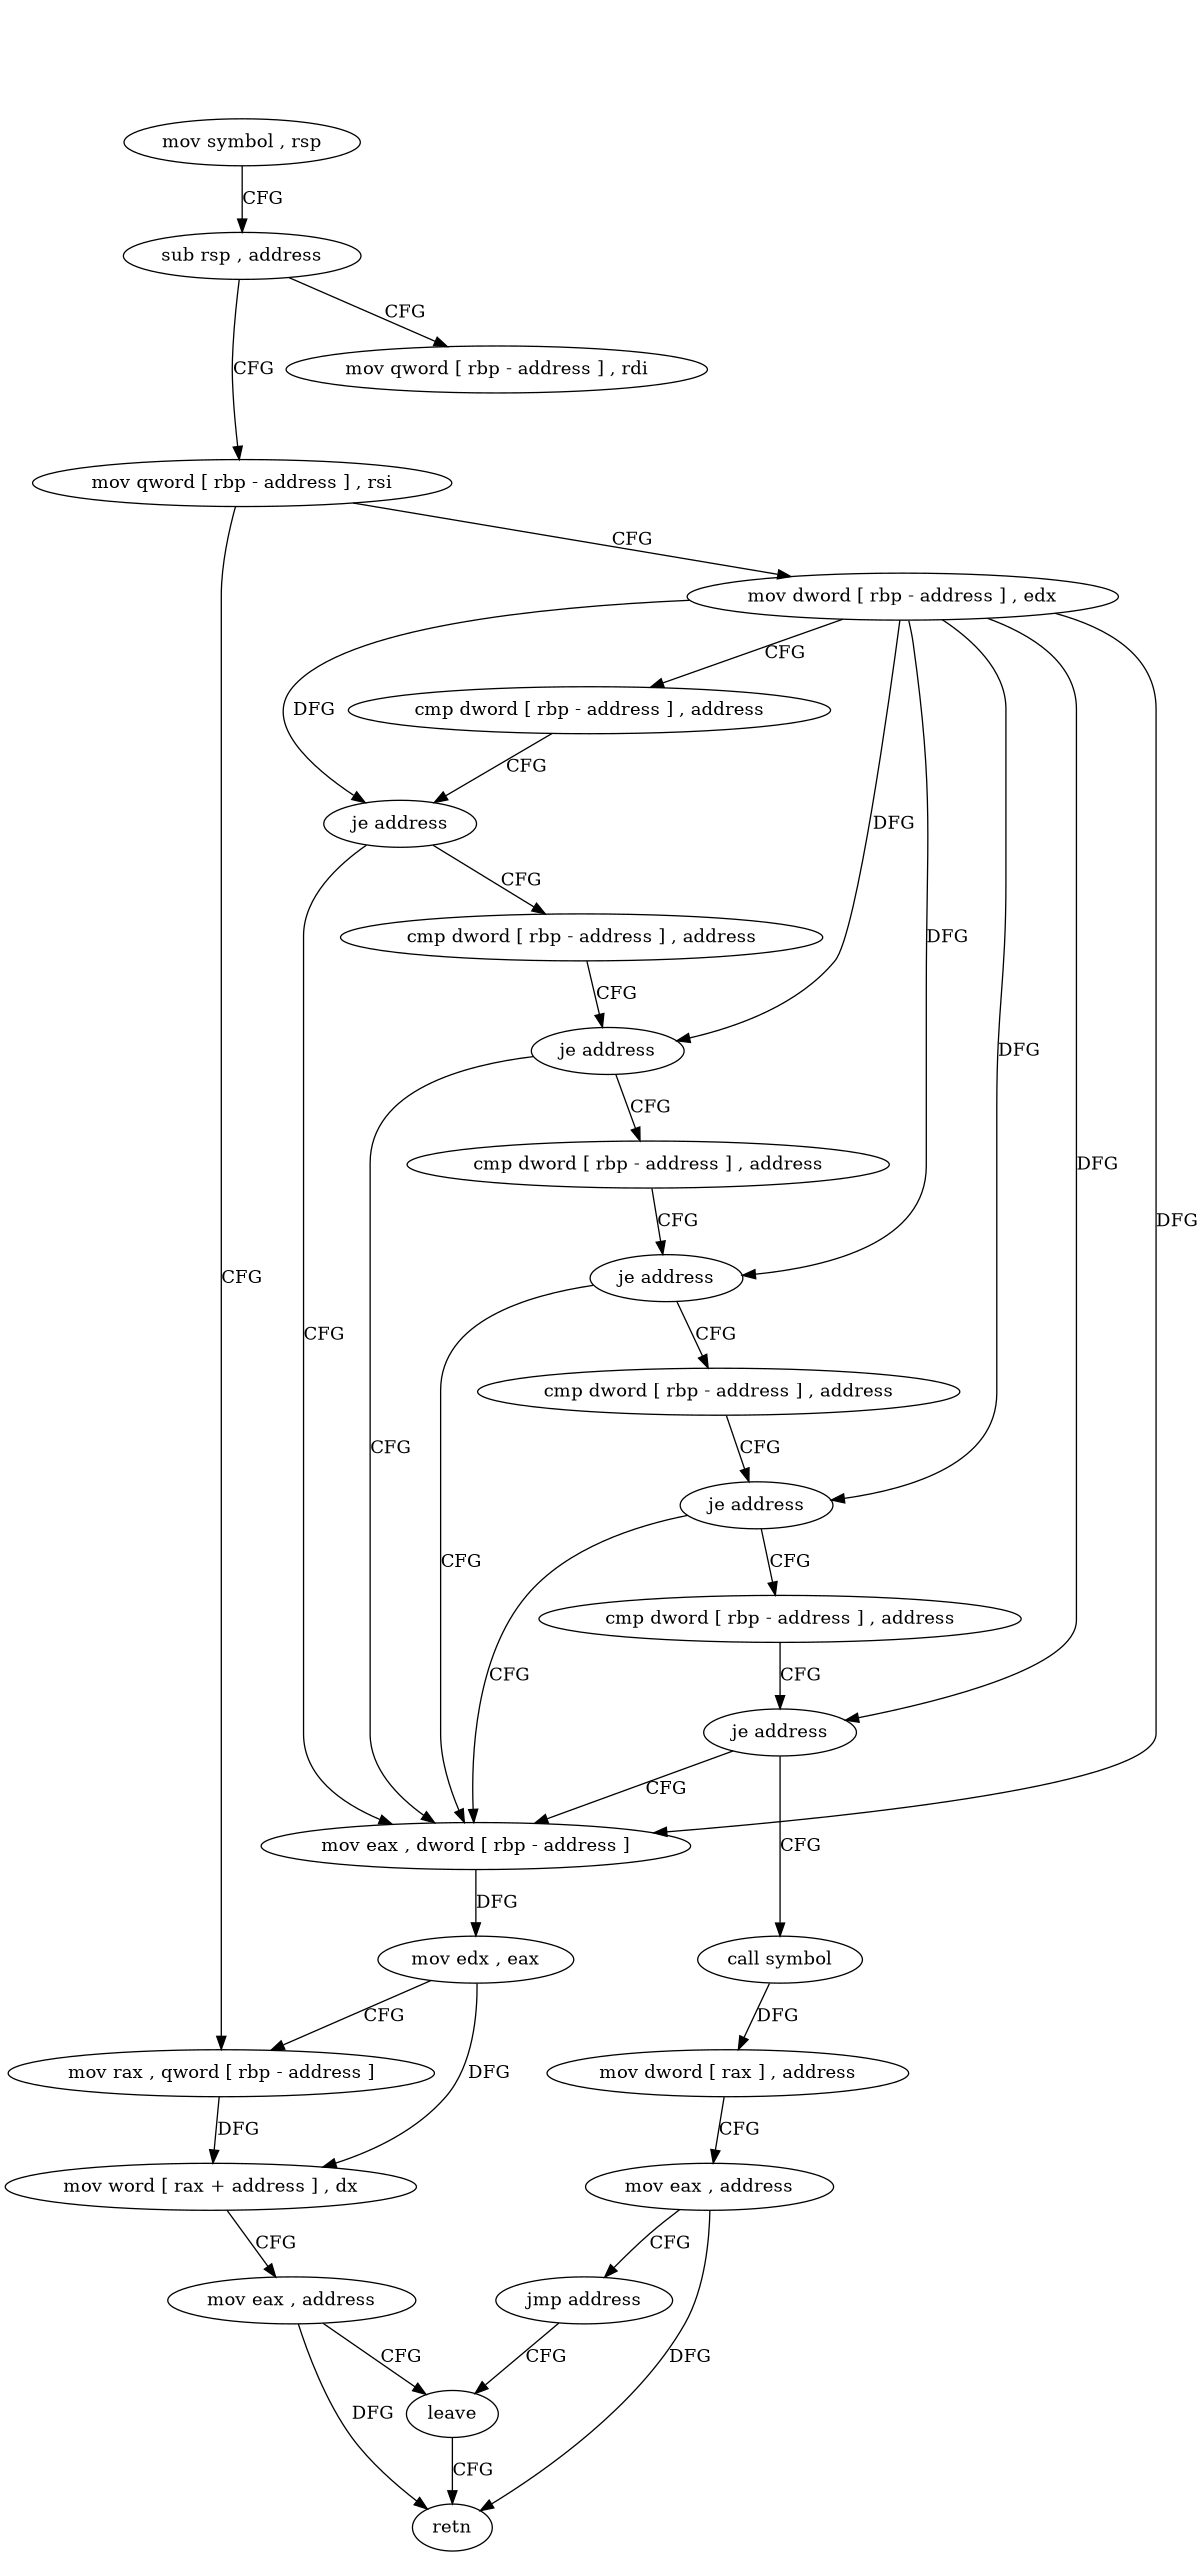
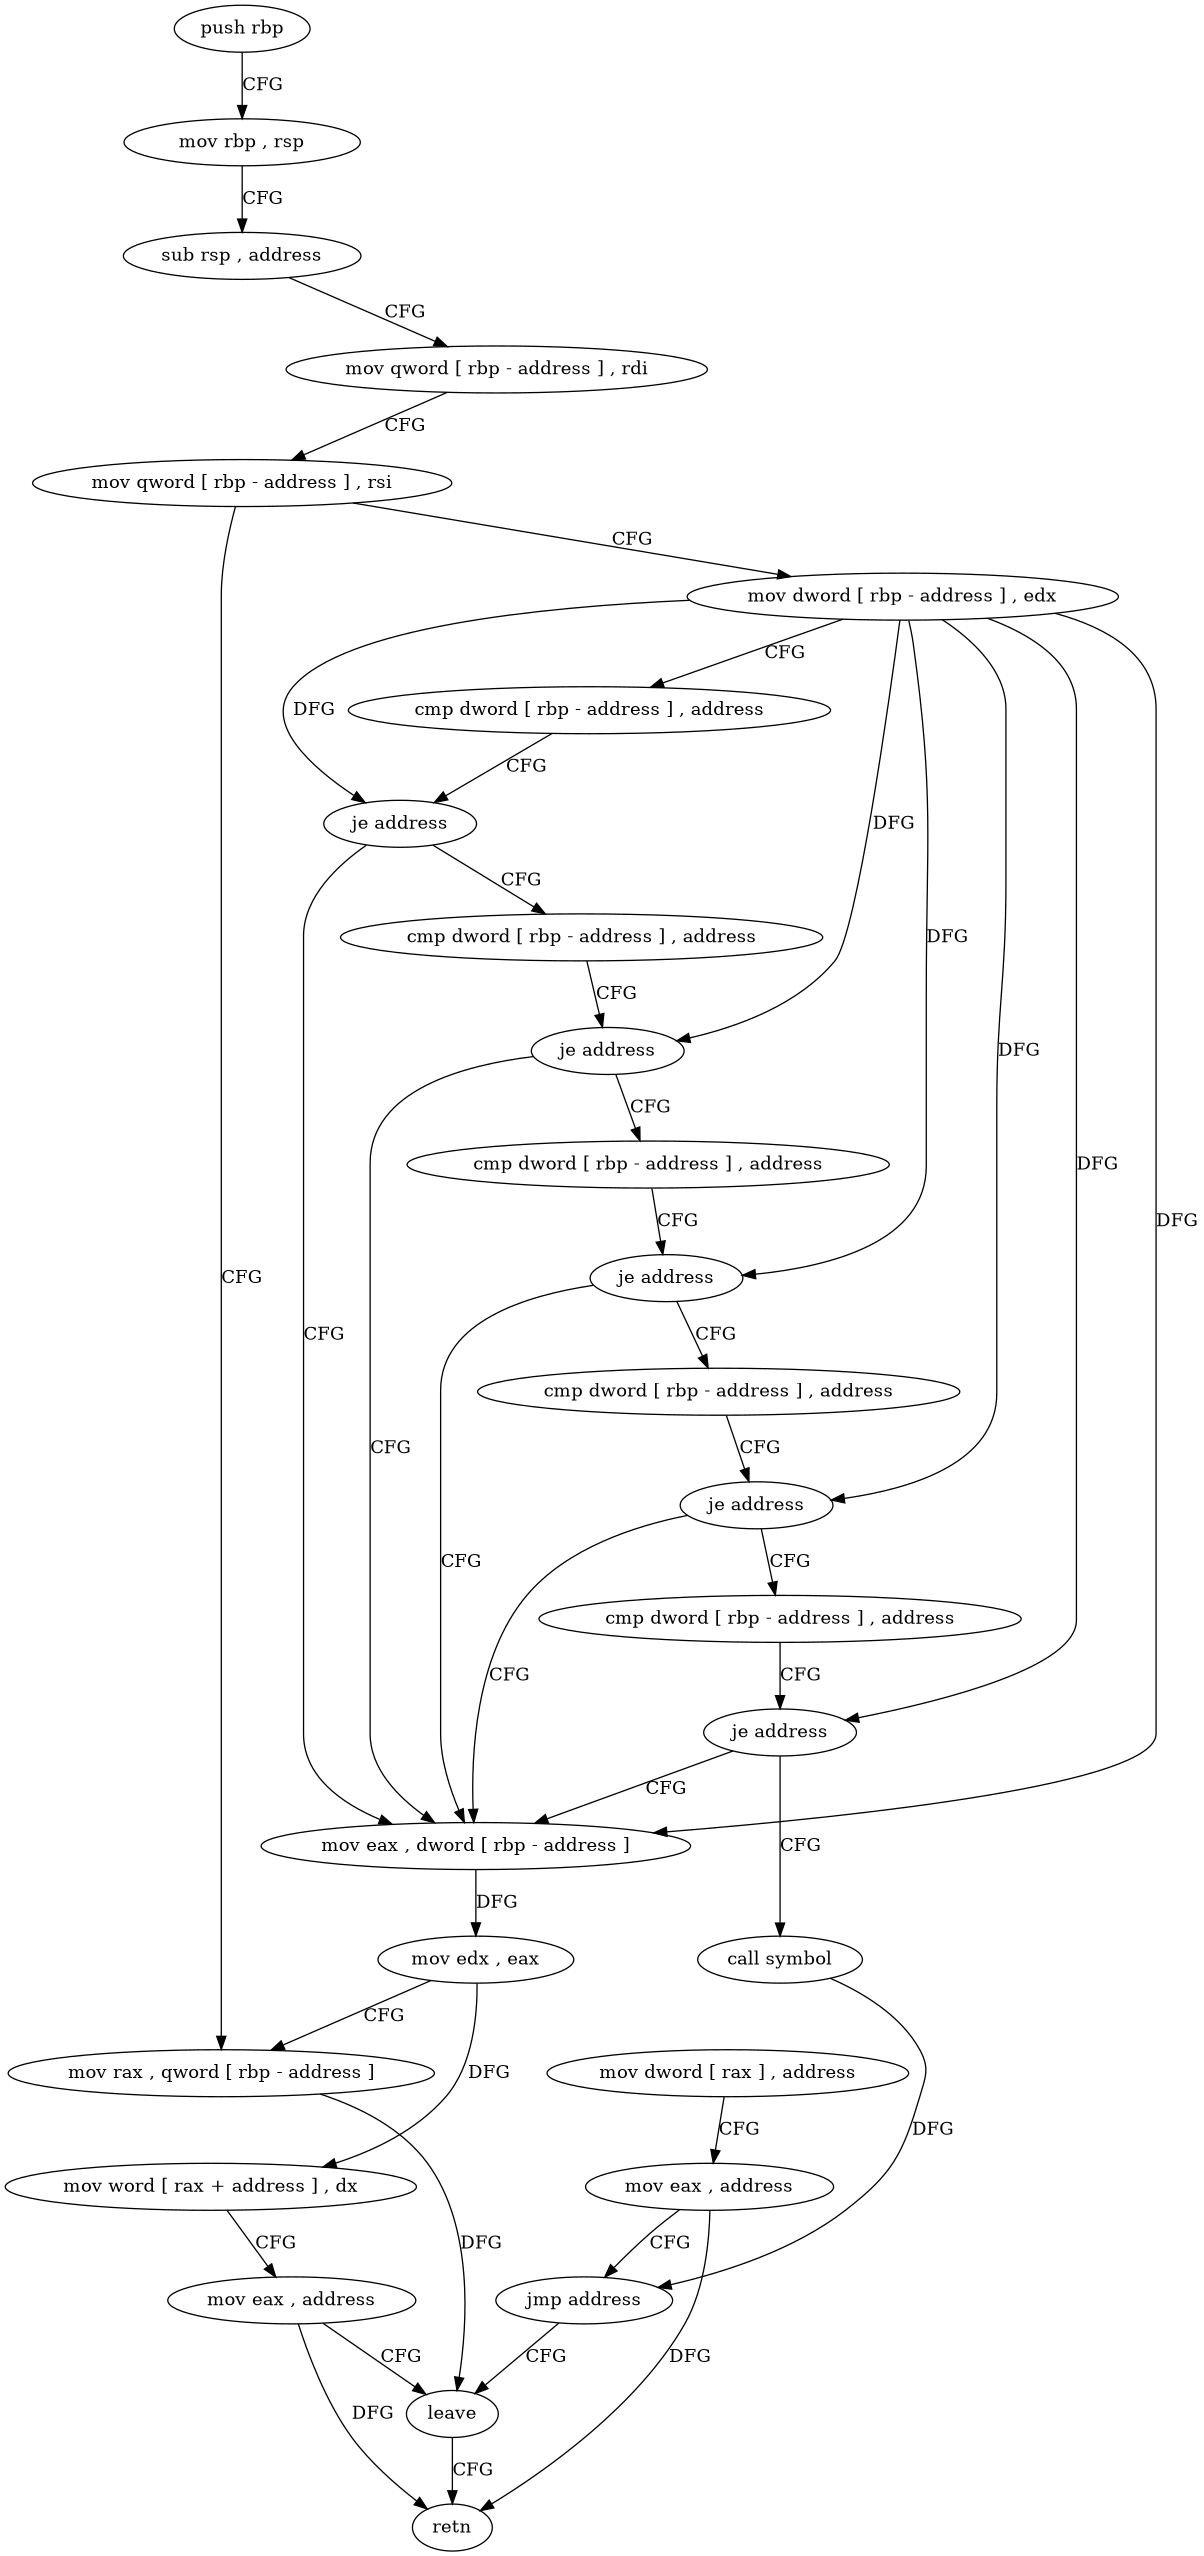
none -> (242, 29)
(242, 142) -> (242, 142)
(232, 363) -> (375, 424)
(757, 2010) -> (887, 2172)
(217, 2123) -> (449, 2204)
